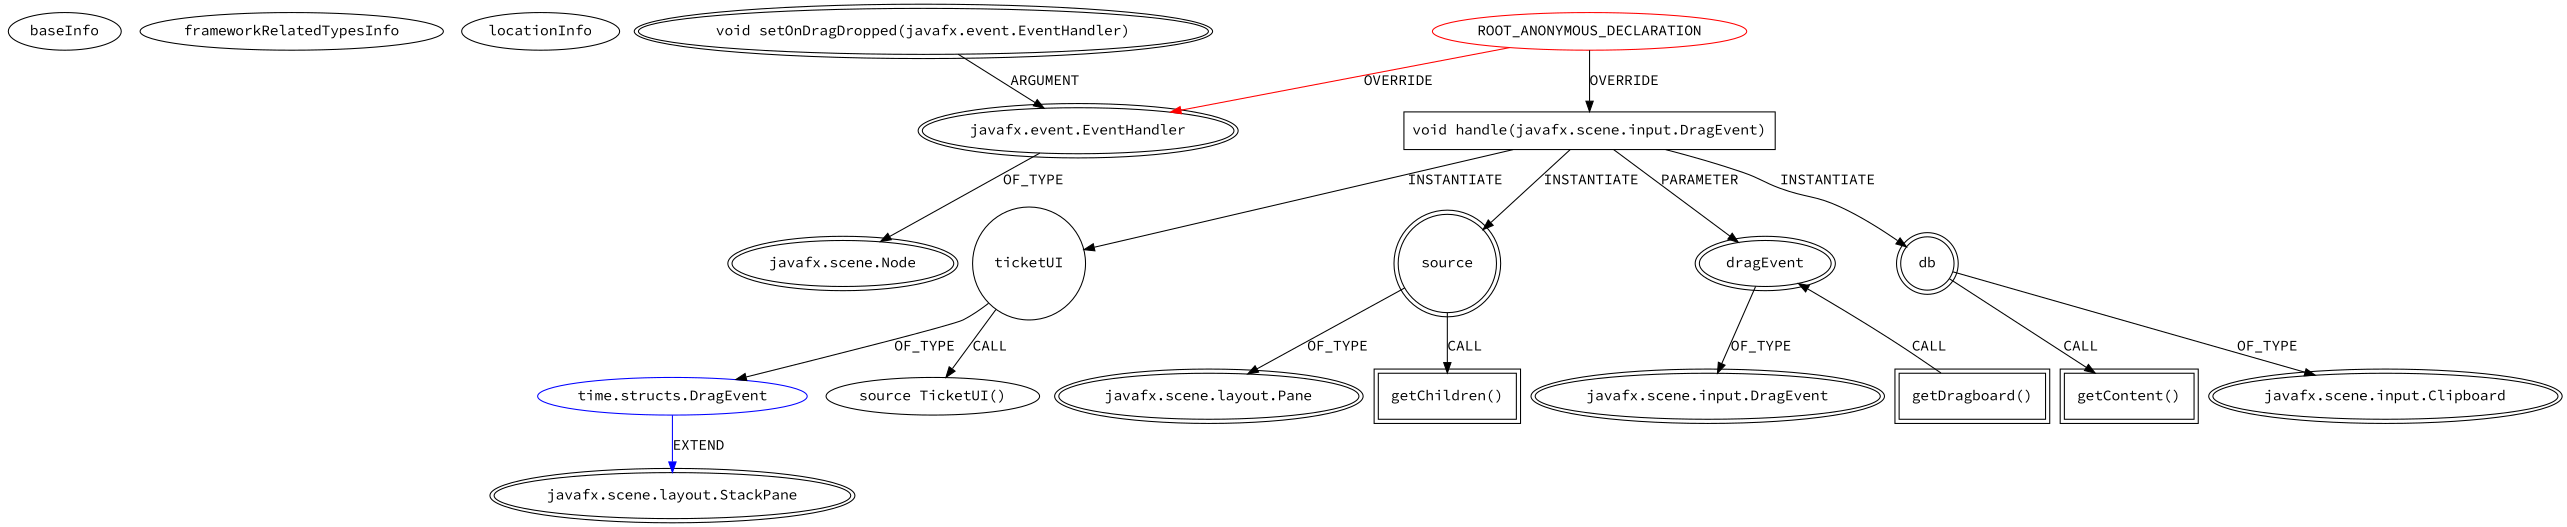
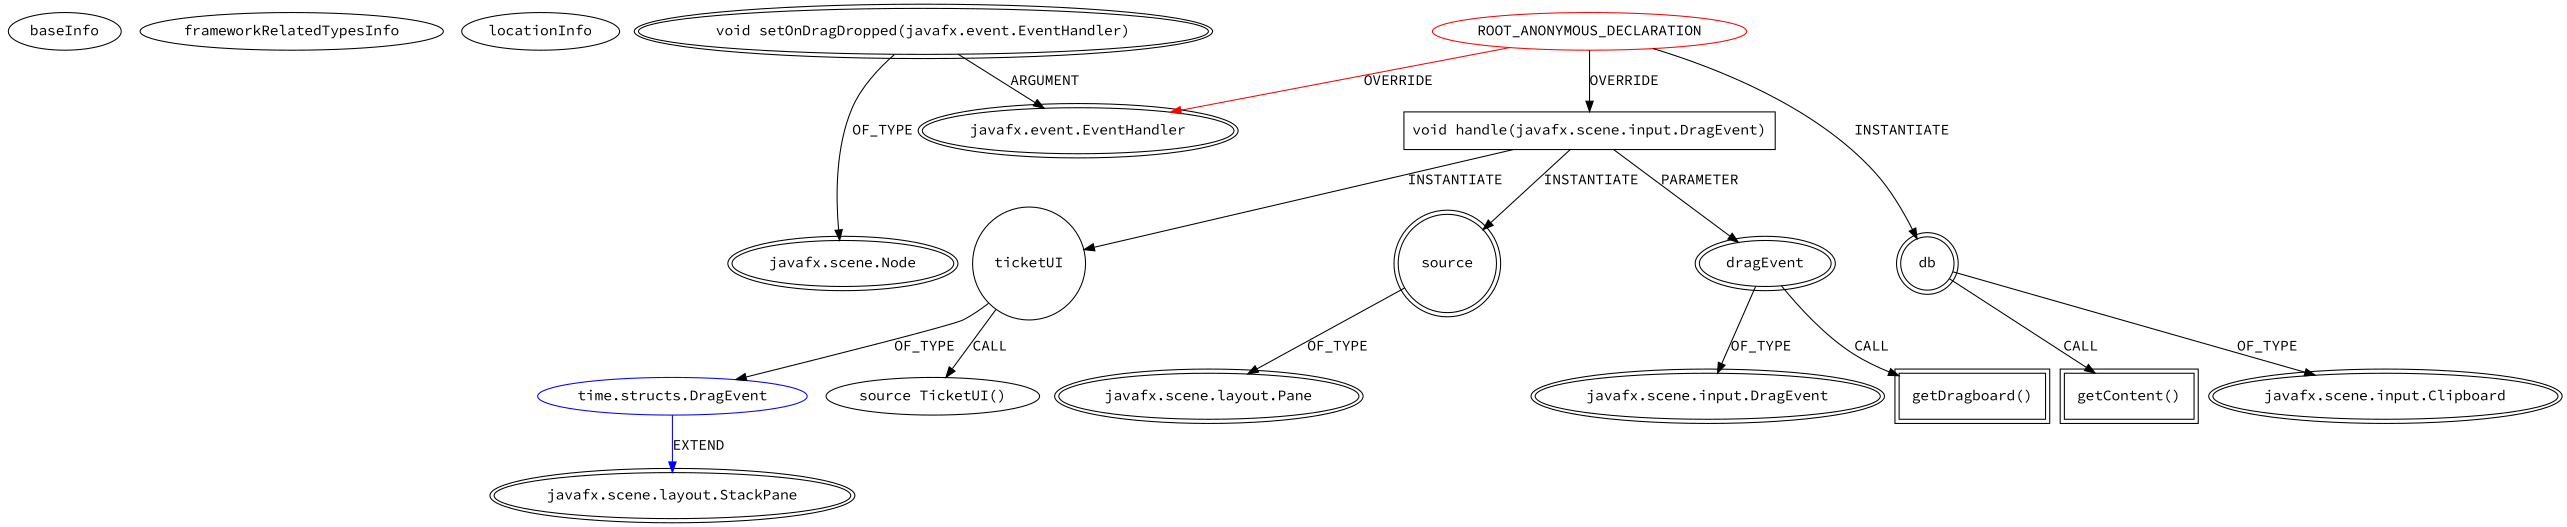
(1784, 190) -> (1802, 114)
(965, 195) -> (844, 134)
(1875, 330) -> (1830, 336)
(1447, 396) -> none
